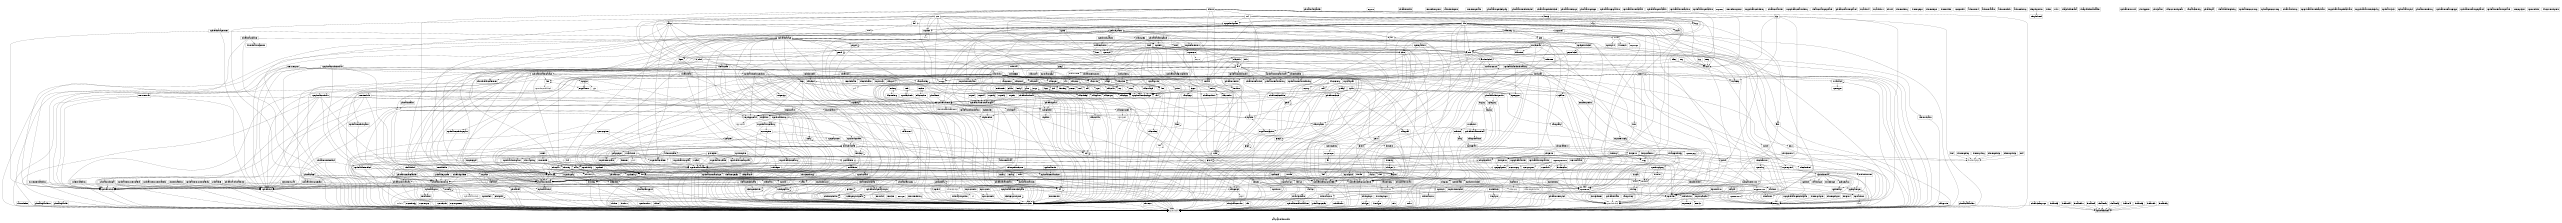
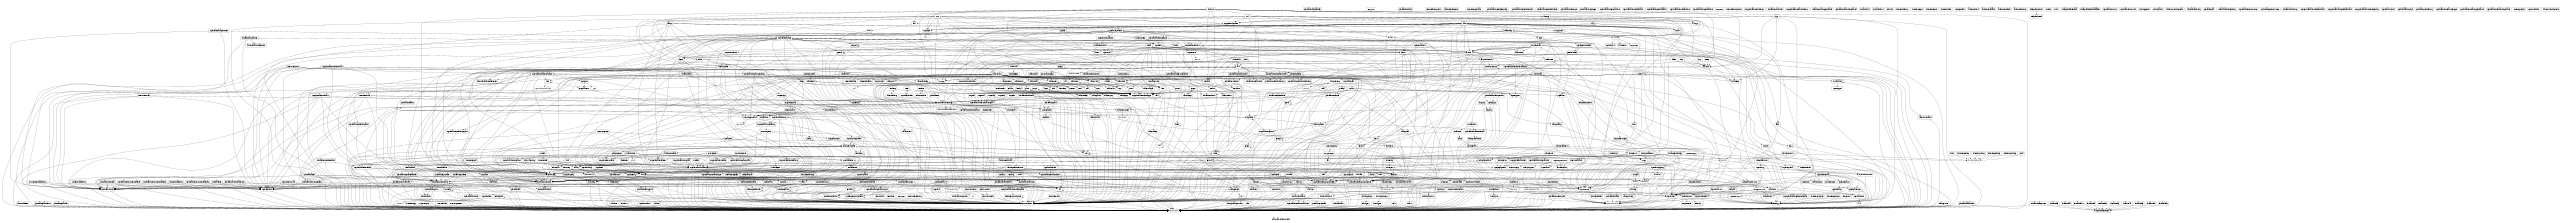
none -> (2110, 9)
none -> (731, 53)
(1306, 89) -> (1306, 89)
none -> (791, 103)
(987, 117) -> none
(1724, 161) -> (1724, 161)
none -> (1254, 189)
(471, 196) -> (471, 196)
(1148, 204) -> none
